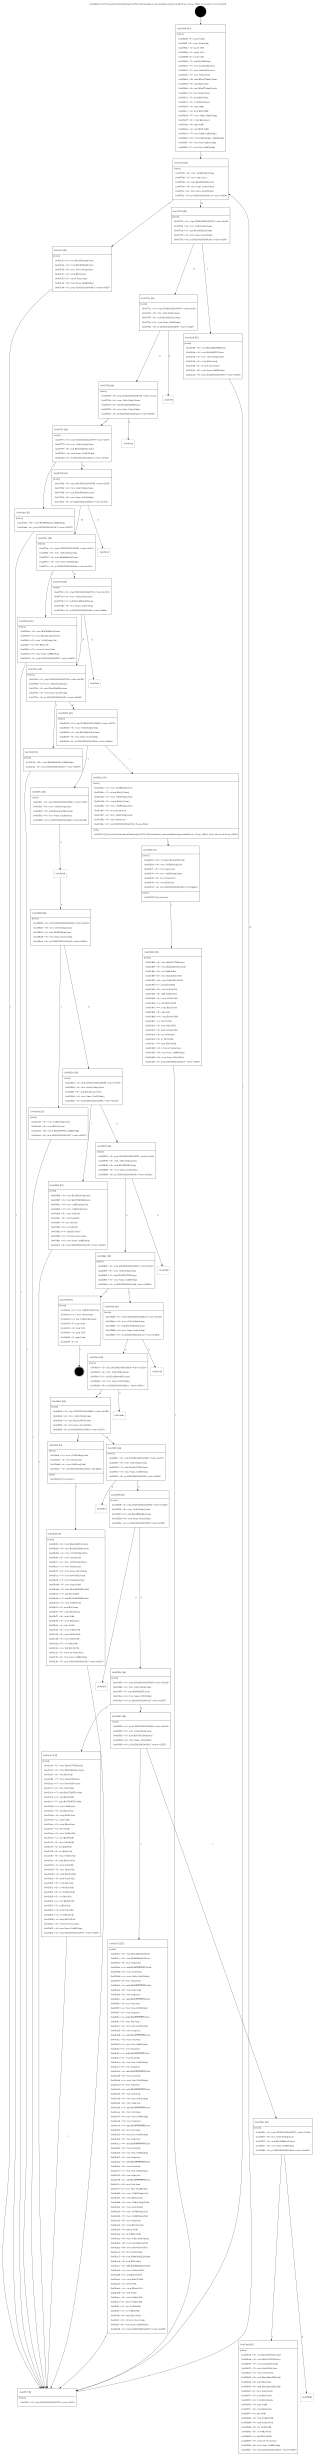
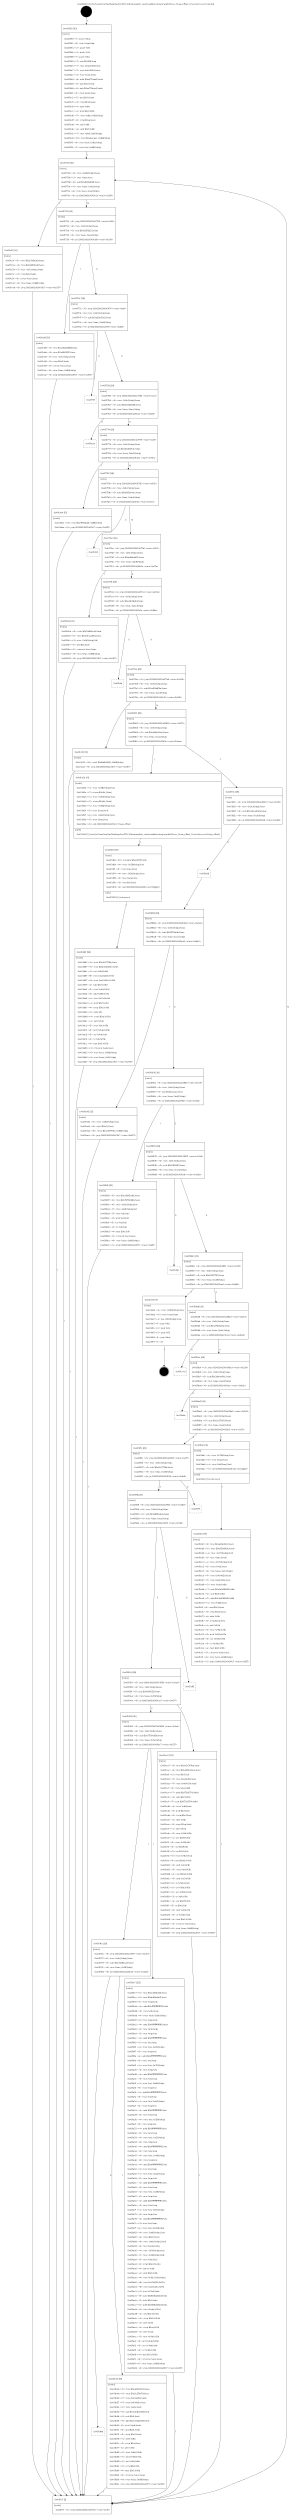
none -> (103, 2491)
